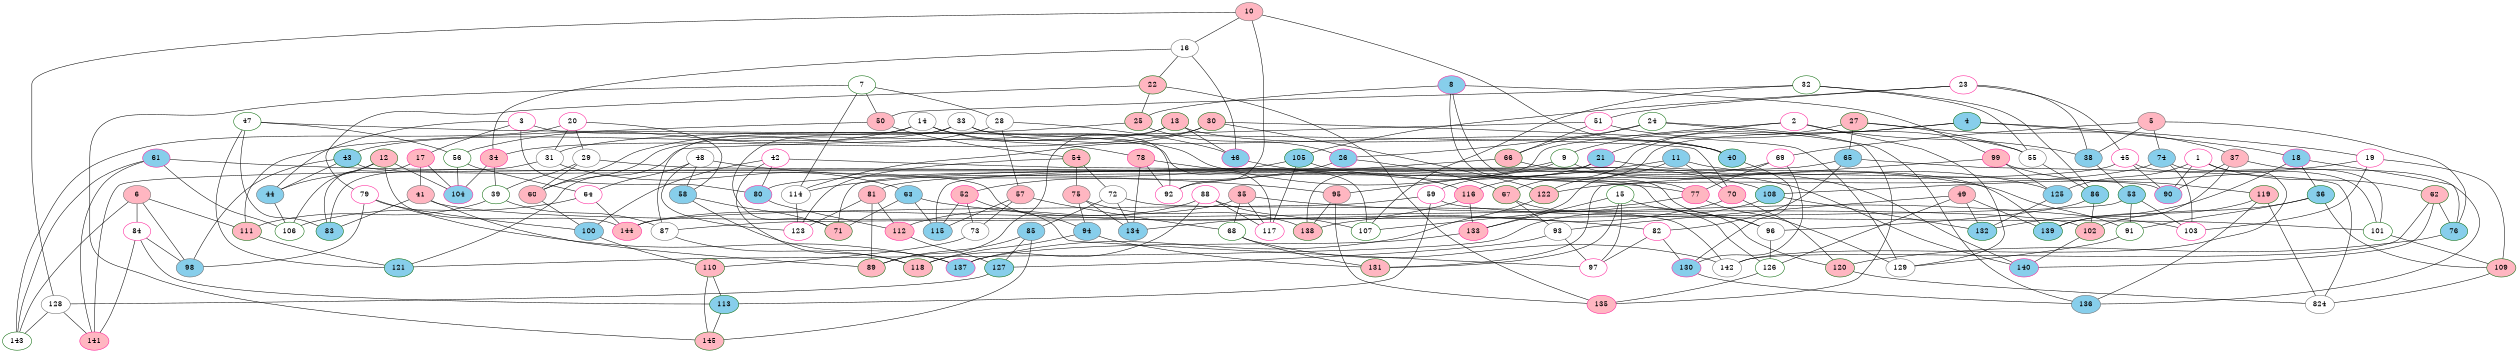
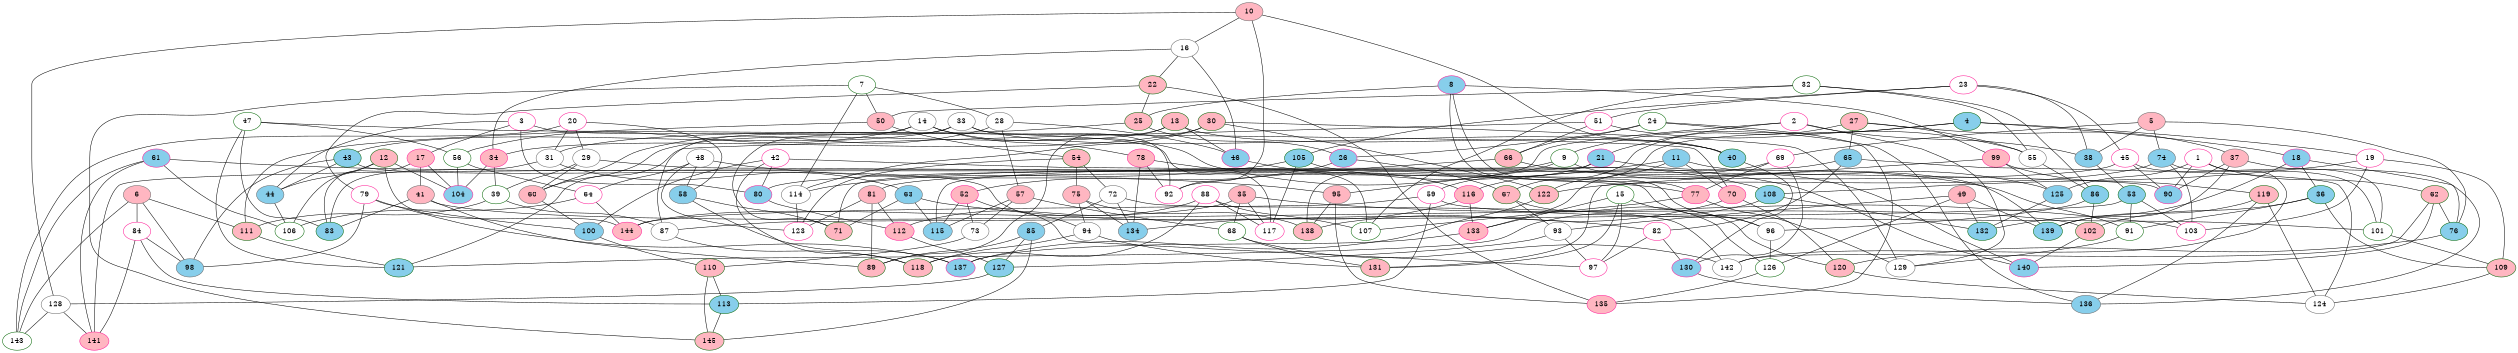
(1087, 231) -> (1087, 231)
(2320, 304) -> (2320, 304)
